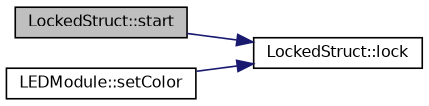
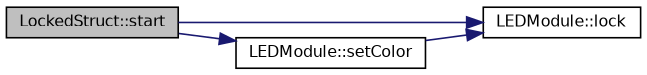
none -> (199, 36)
(338, 53) -> (562, 22)
